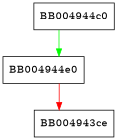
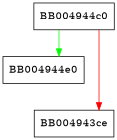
(59, 93) -> (99, 66)
